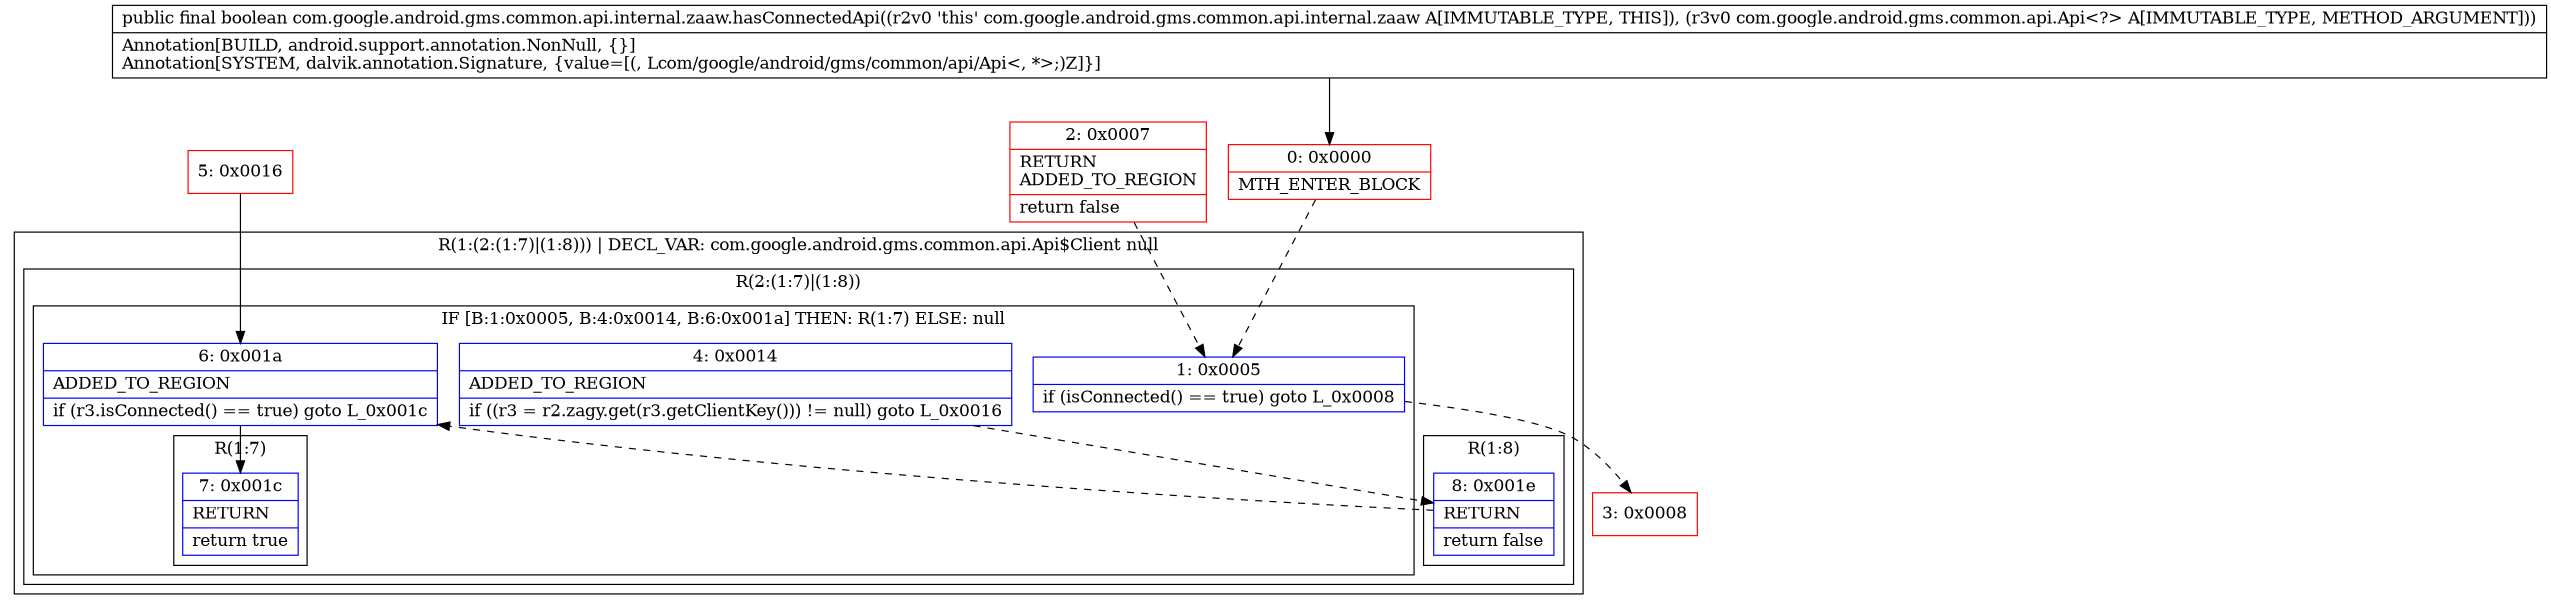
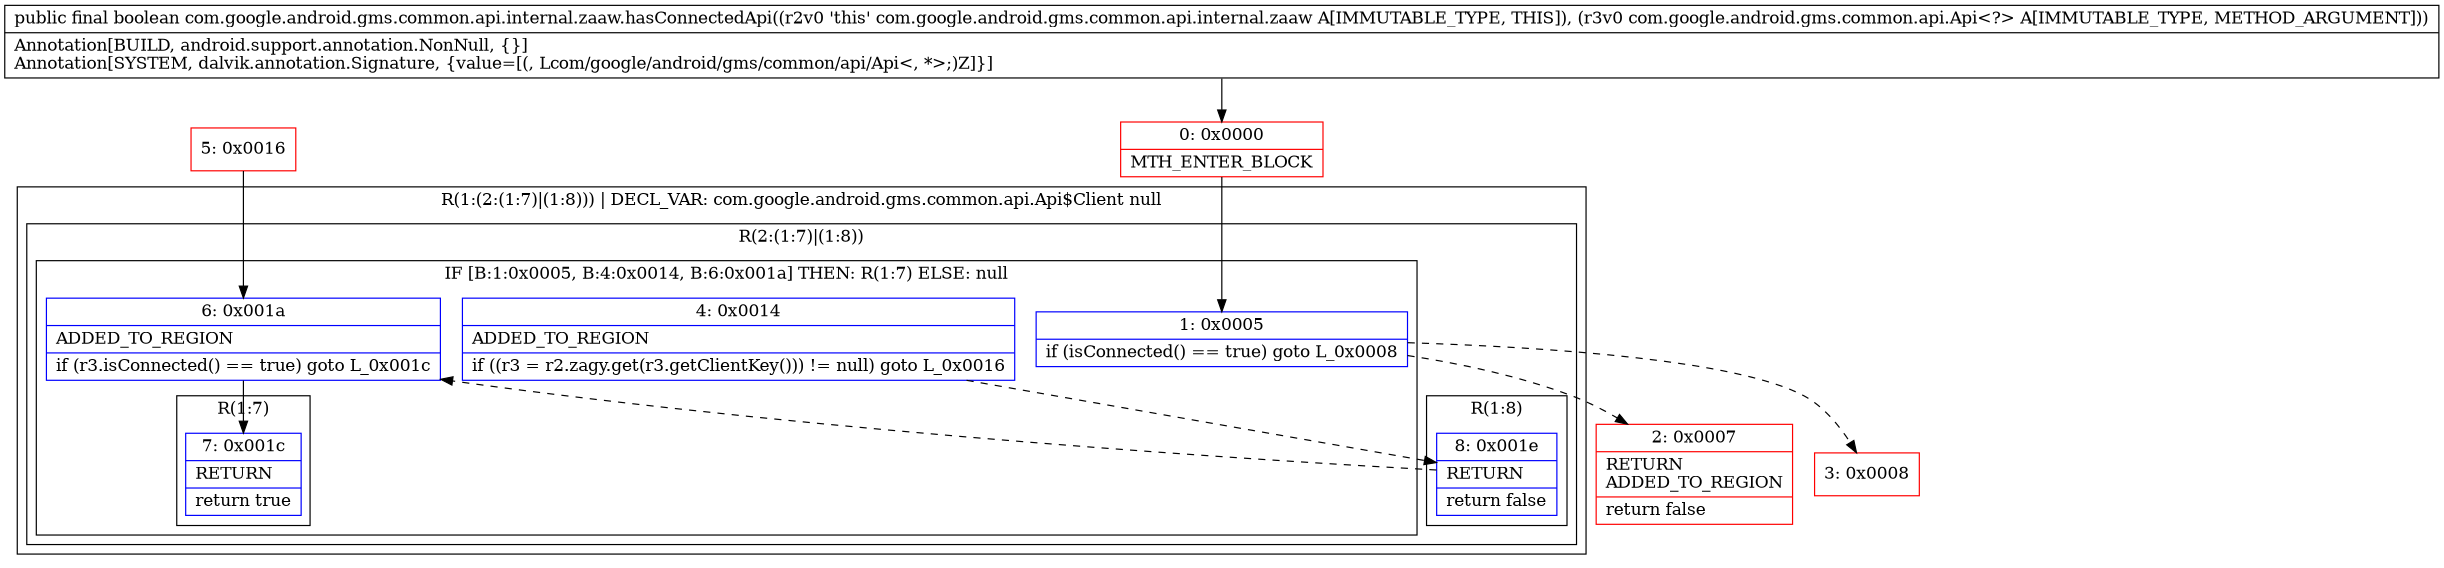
(1275, 277) -> (1222, 238)
(1167, 284) -> (1515, 378)
